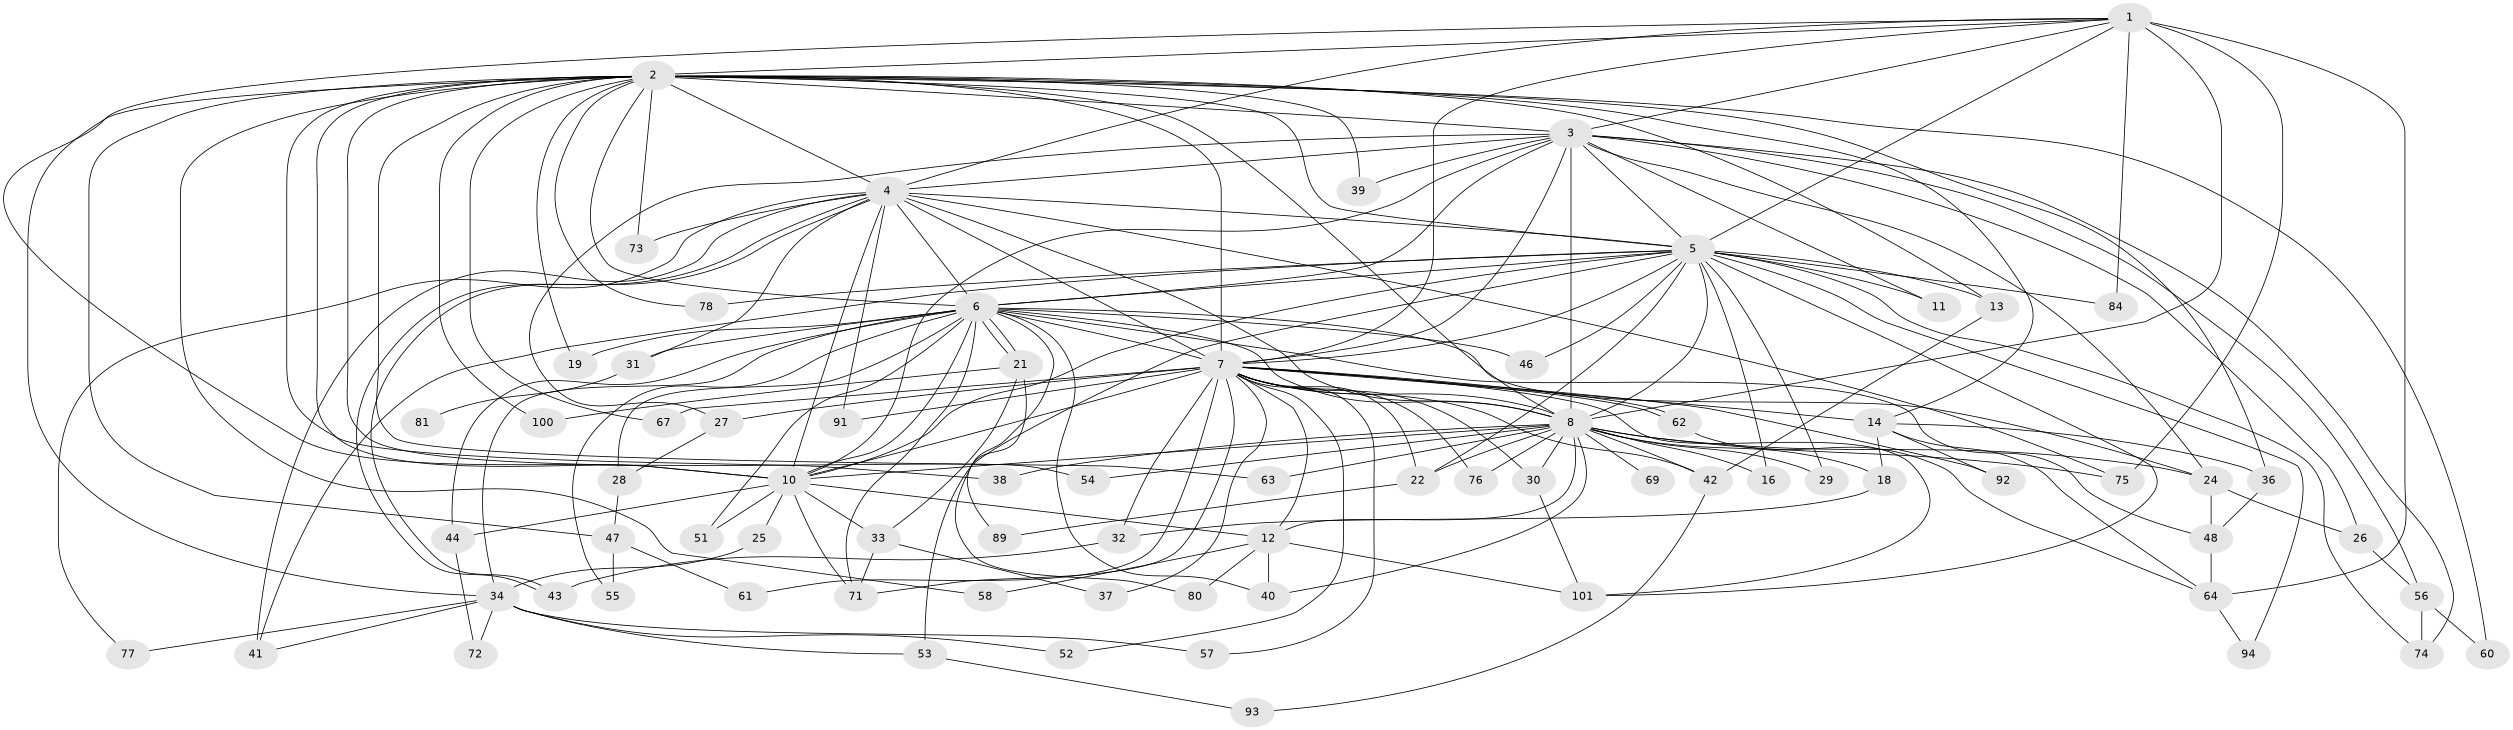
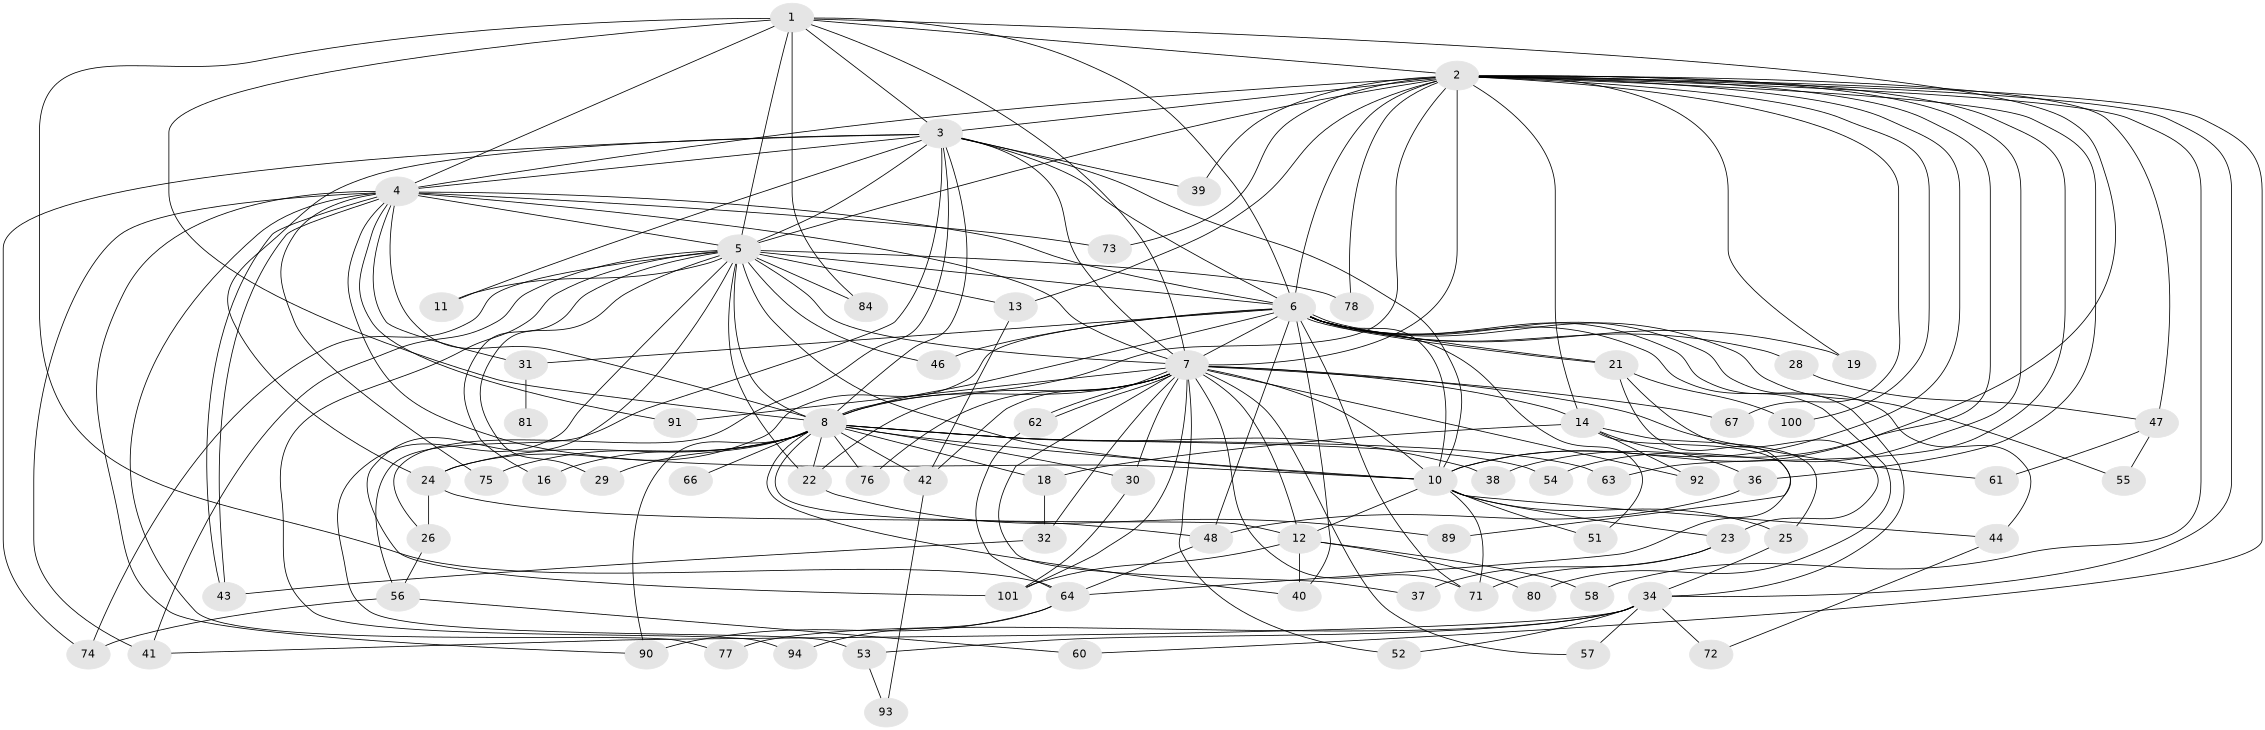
(2280, 217) -> (1103, 72)
(722, 423) -> none
none -> (1742, 445)
(1653, 481) -> (691, 481)
(879, 539) -> (1728, 539)
none -> (647, 655)
